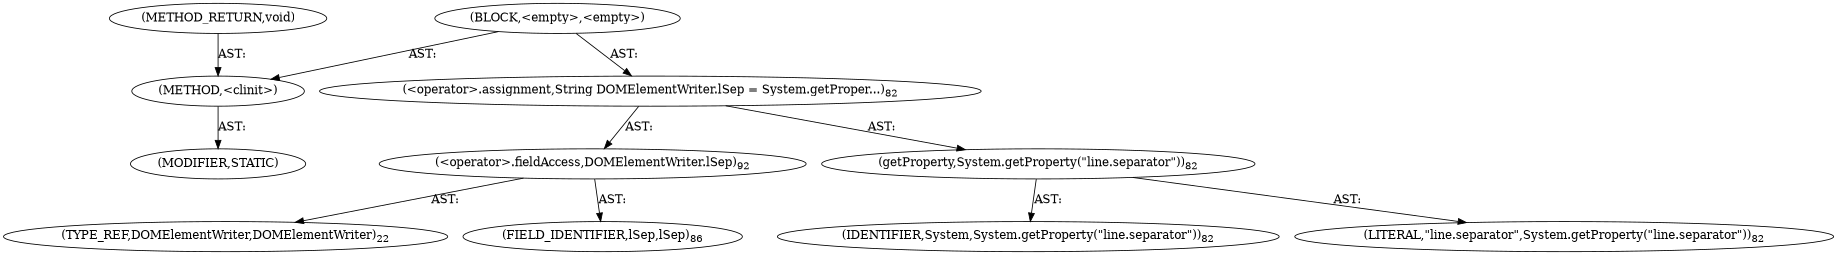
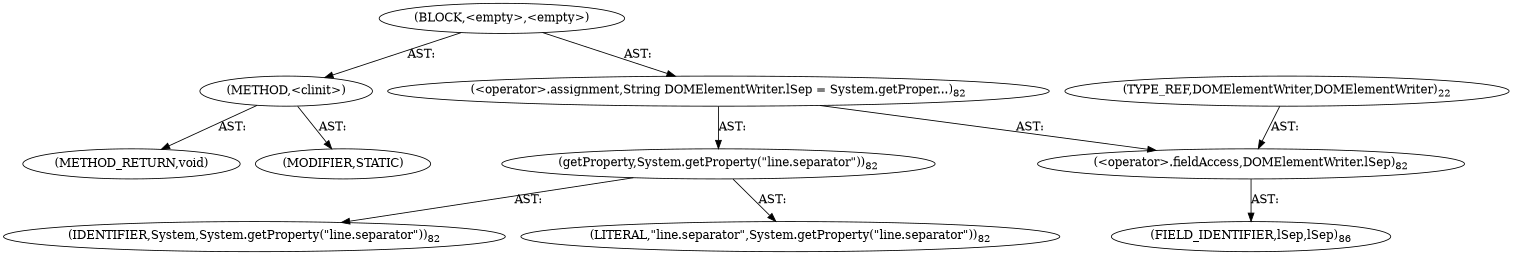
(218, 51) -> (213, 126)
(744, 163) -> (1402, 163)
(413, 199) -> (1271, 124)
